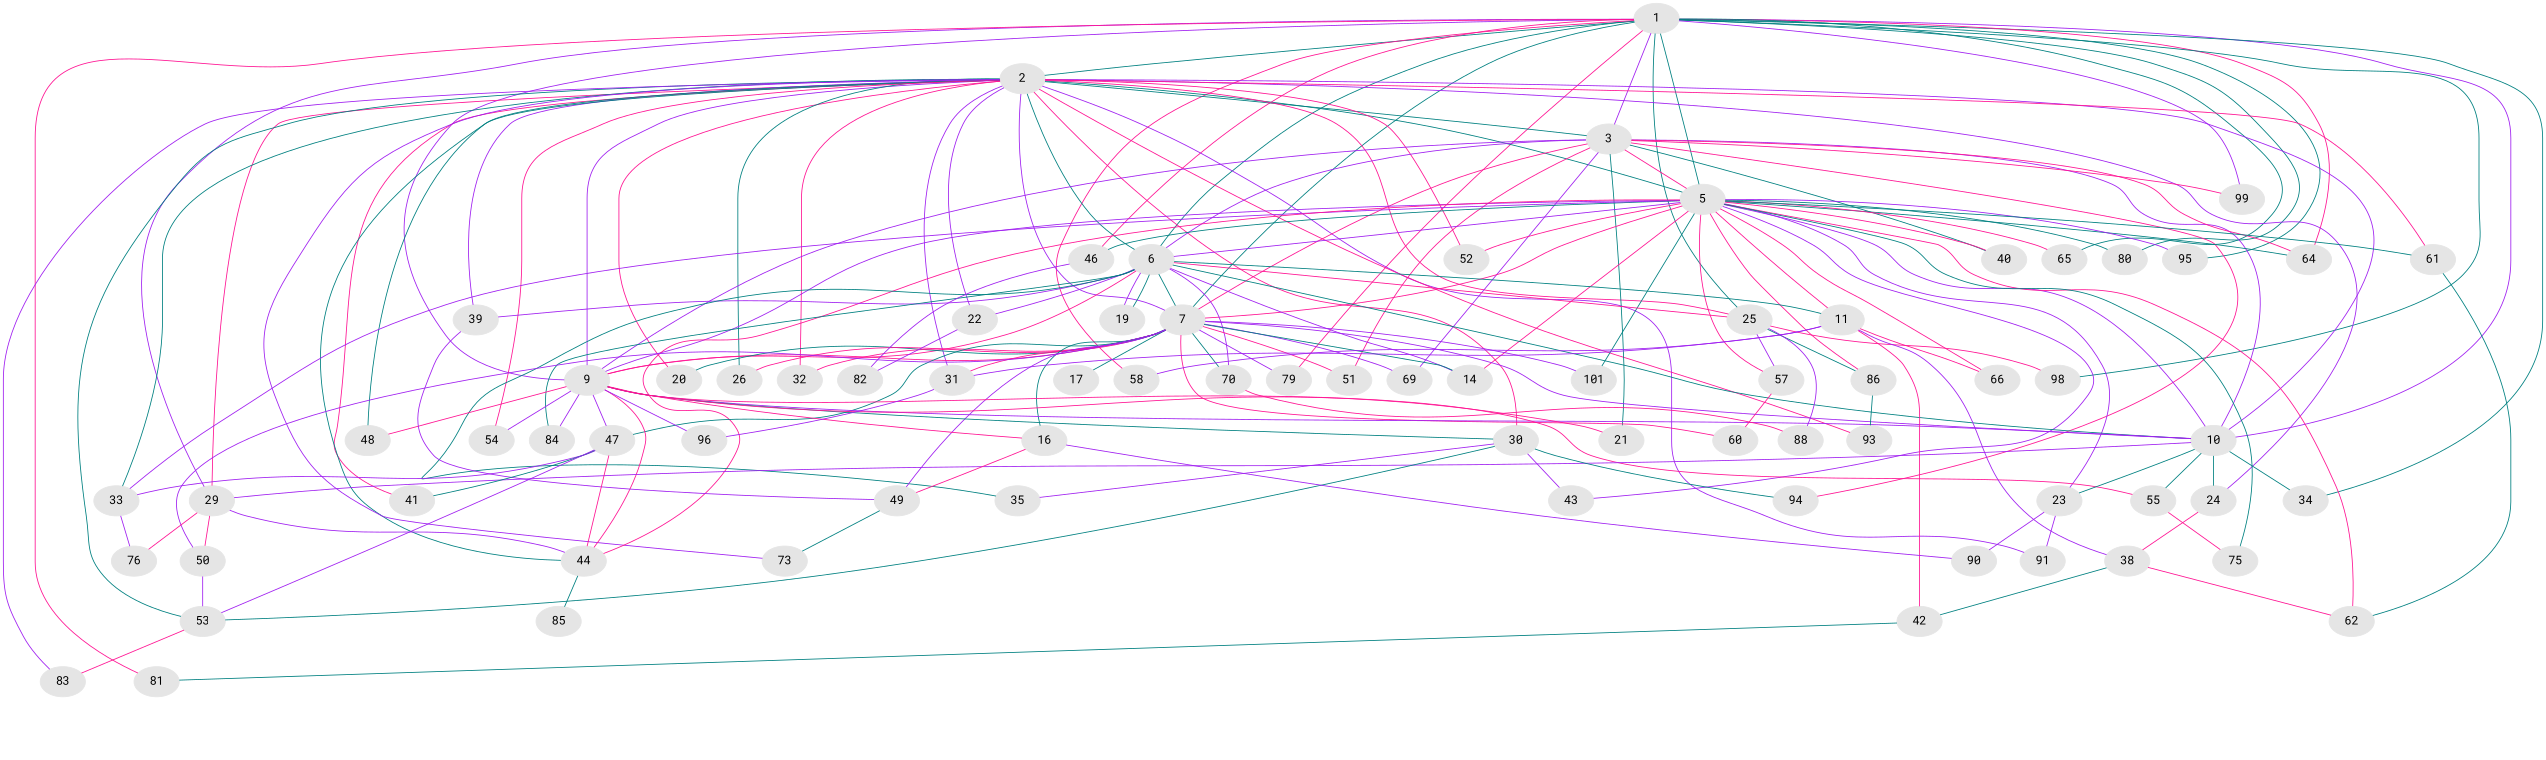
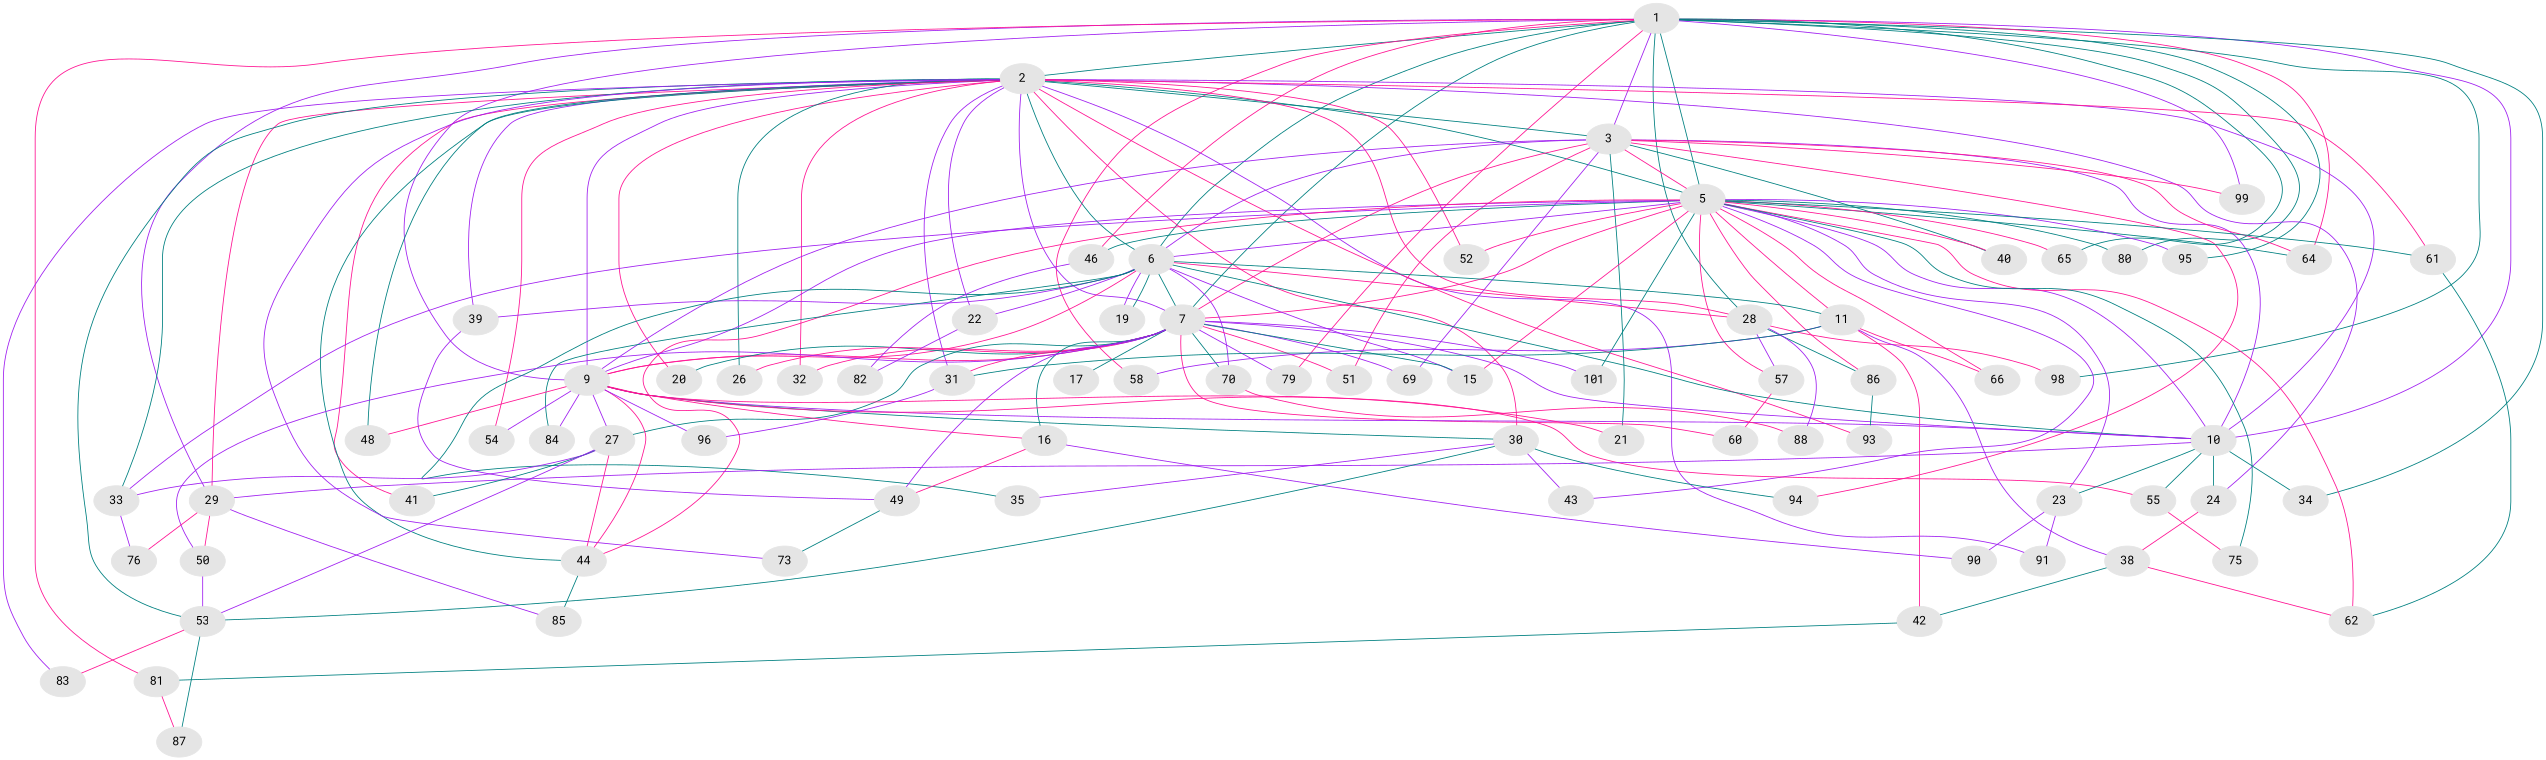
(1750, 320) -> (1750, 320)
(1398, 354) -> (1398, 354)
(1470, 380) -> (1470, 380)
(612, 441) -> (612, 441)
(389, 532) -> (384, 564)
none -> (179, 742)
